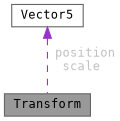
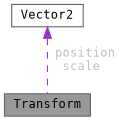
(47, 16) -> (47, 16)
